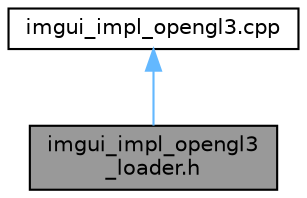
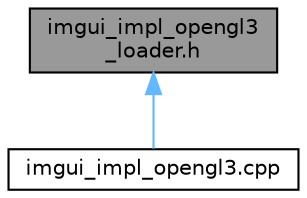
(154, 98) -> (154, 122)
